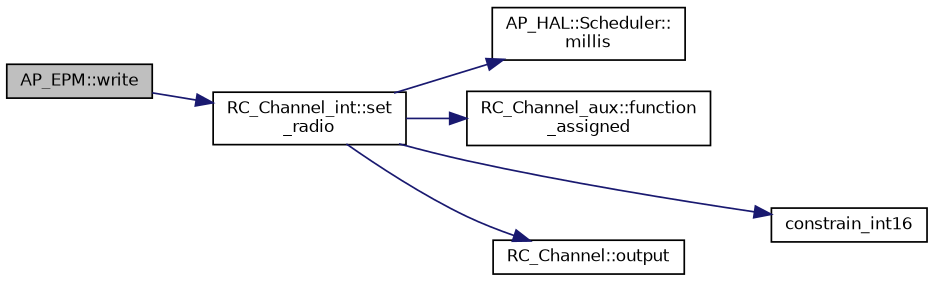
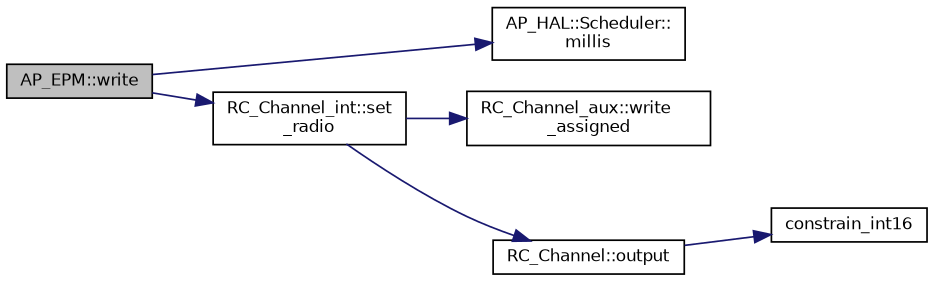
(441, 79) -> (314, 59)
(589, 118) -> (589, 118)
(576, 182) -> (719, 241)
